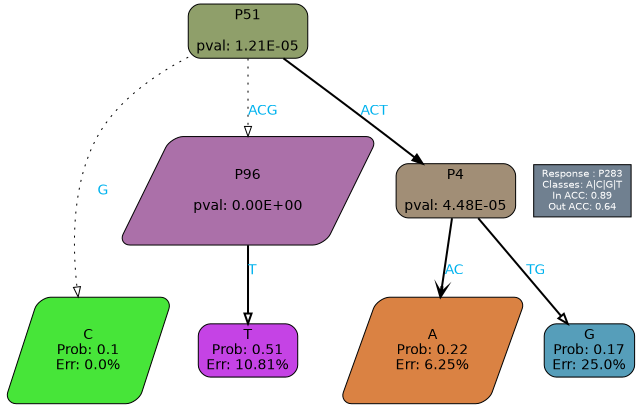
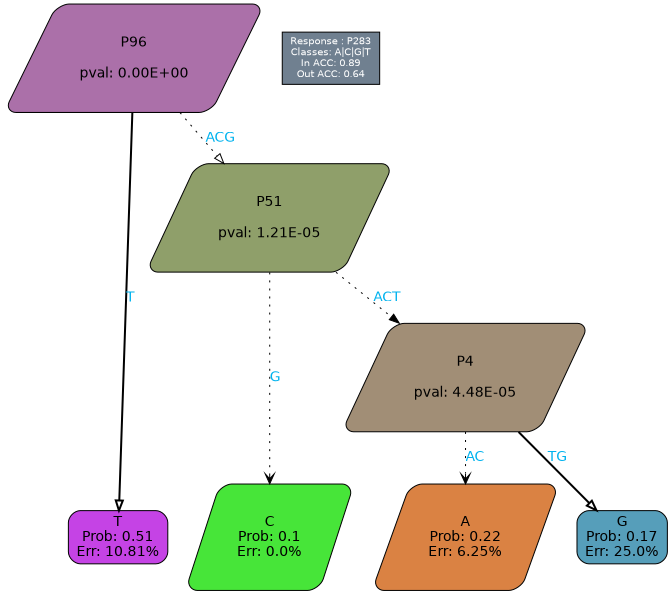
(248, 31) -> (270, 218)
(248, 92) -> (199, 134)
(349, 108) -> (364, 294)
(91, 151) -> (270, 373)
(456, 191) -> (466, 378)
(447, 253) -> (466, 453)
